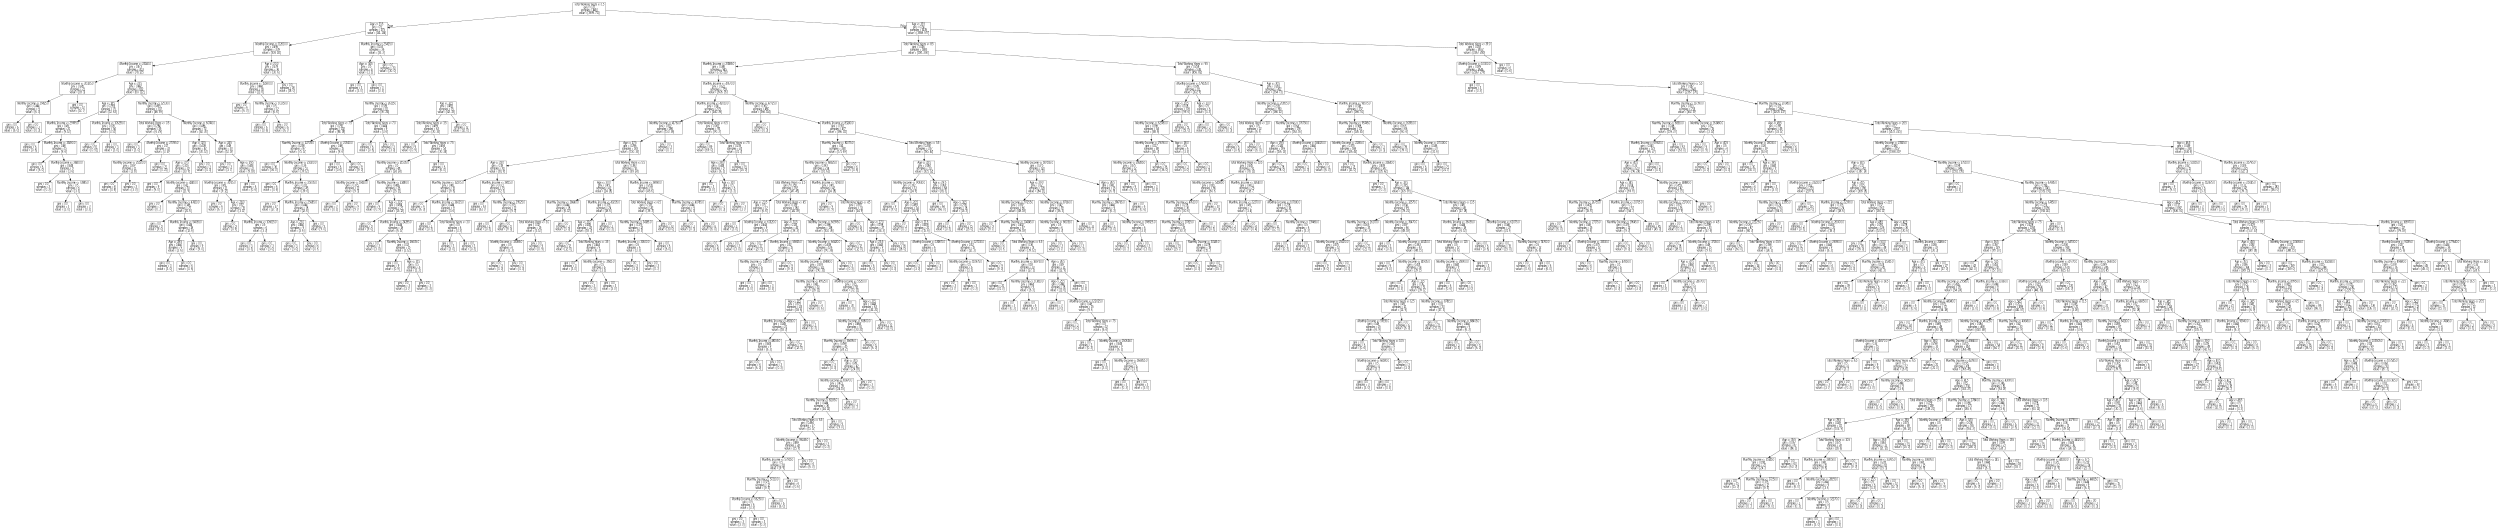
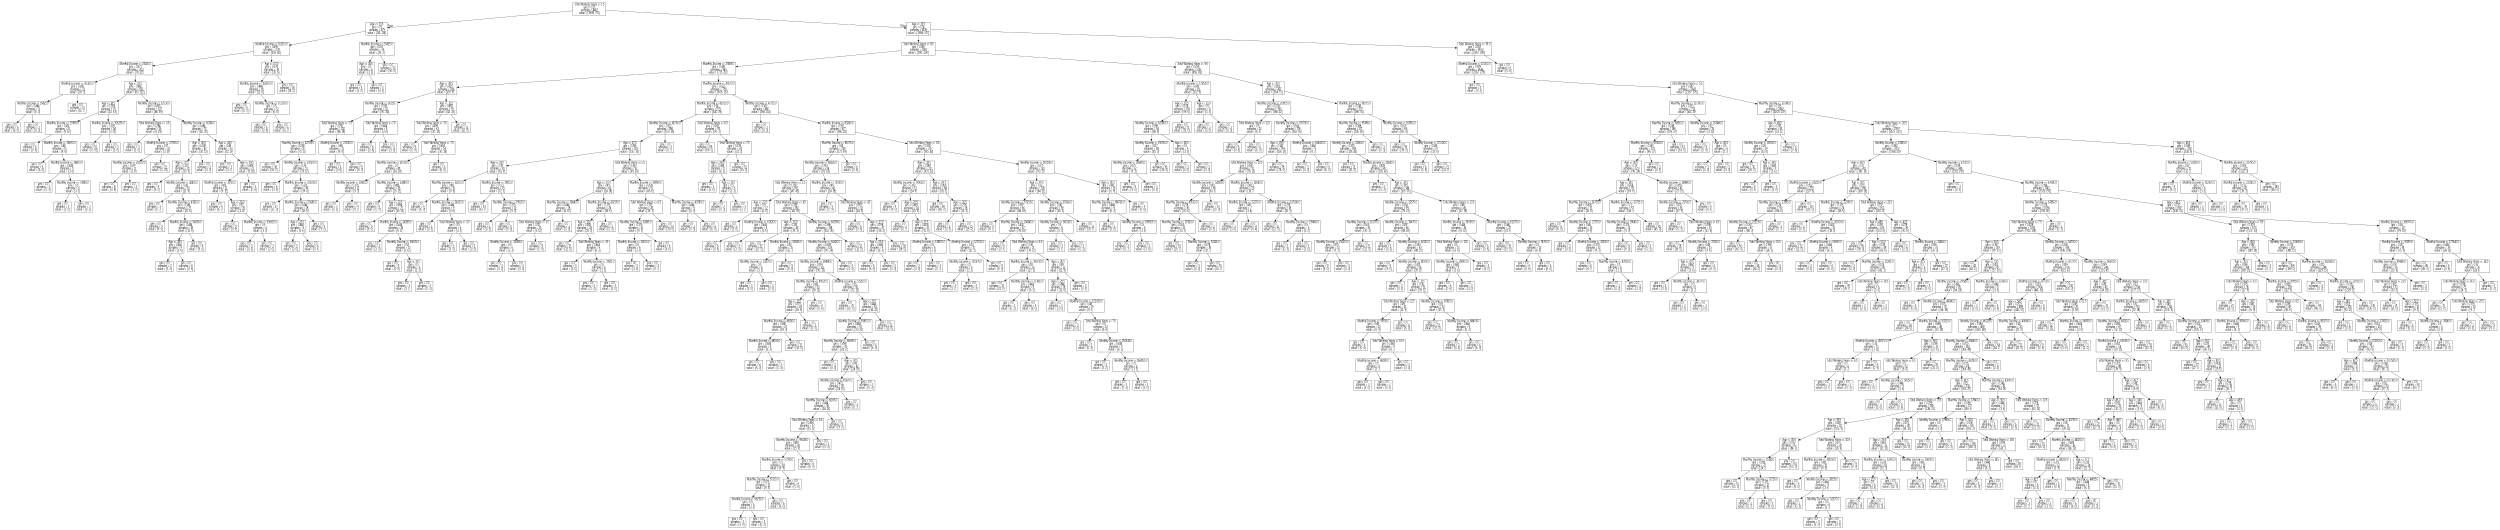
none -> (446, 88)
(2123, 394) -> (2133, 394)
